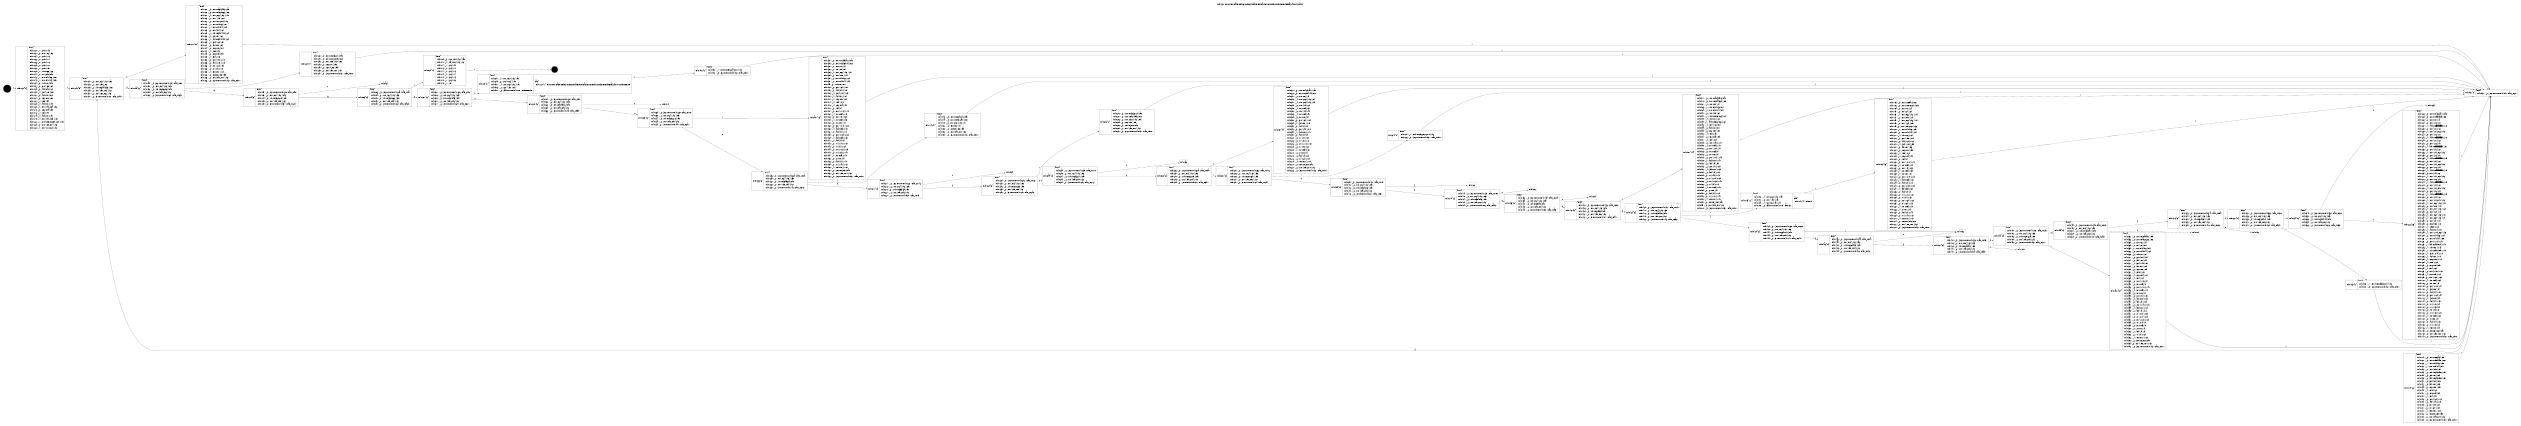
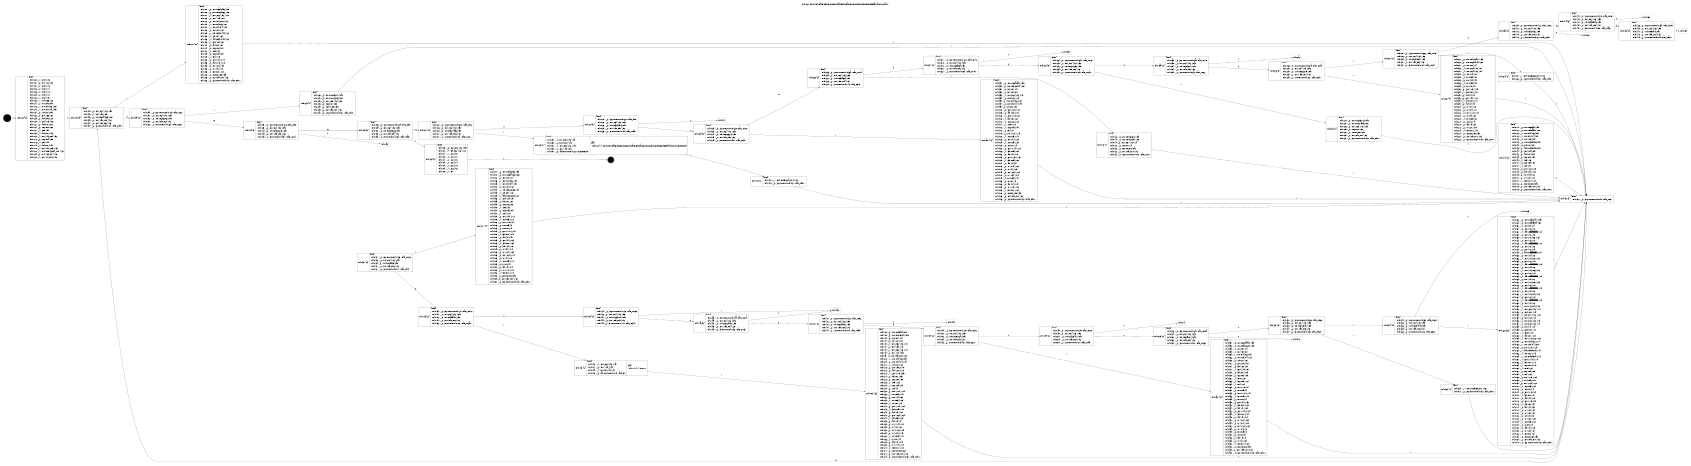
(1562, 207) -> none
